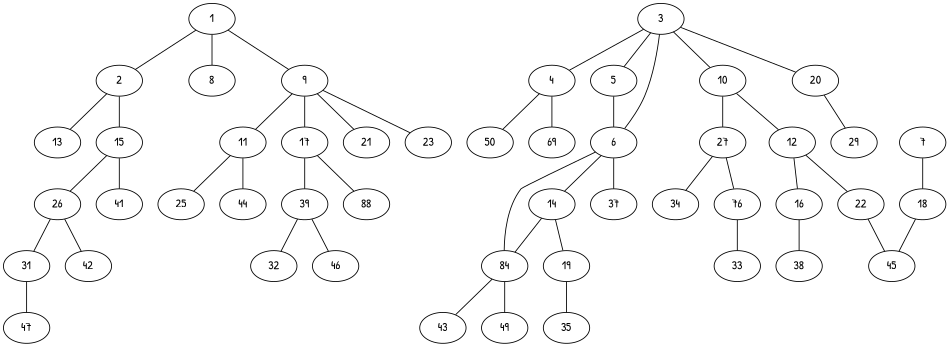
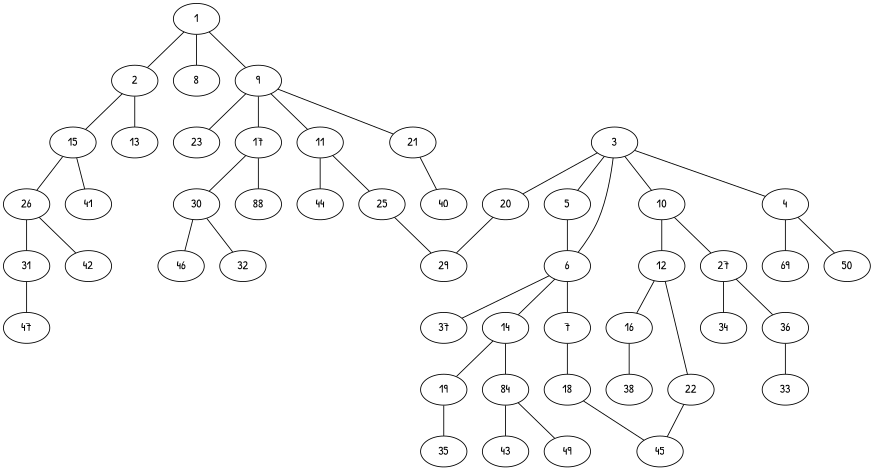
(529, 184) -> (567, 297)
(305, 204) -> (197, 204)
none -> (444, 204)
(737, 204) -> (785, 328)
none -> (413, 235)
